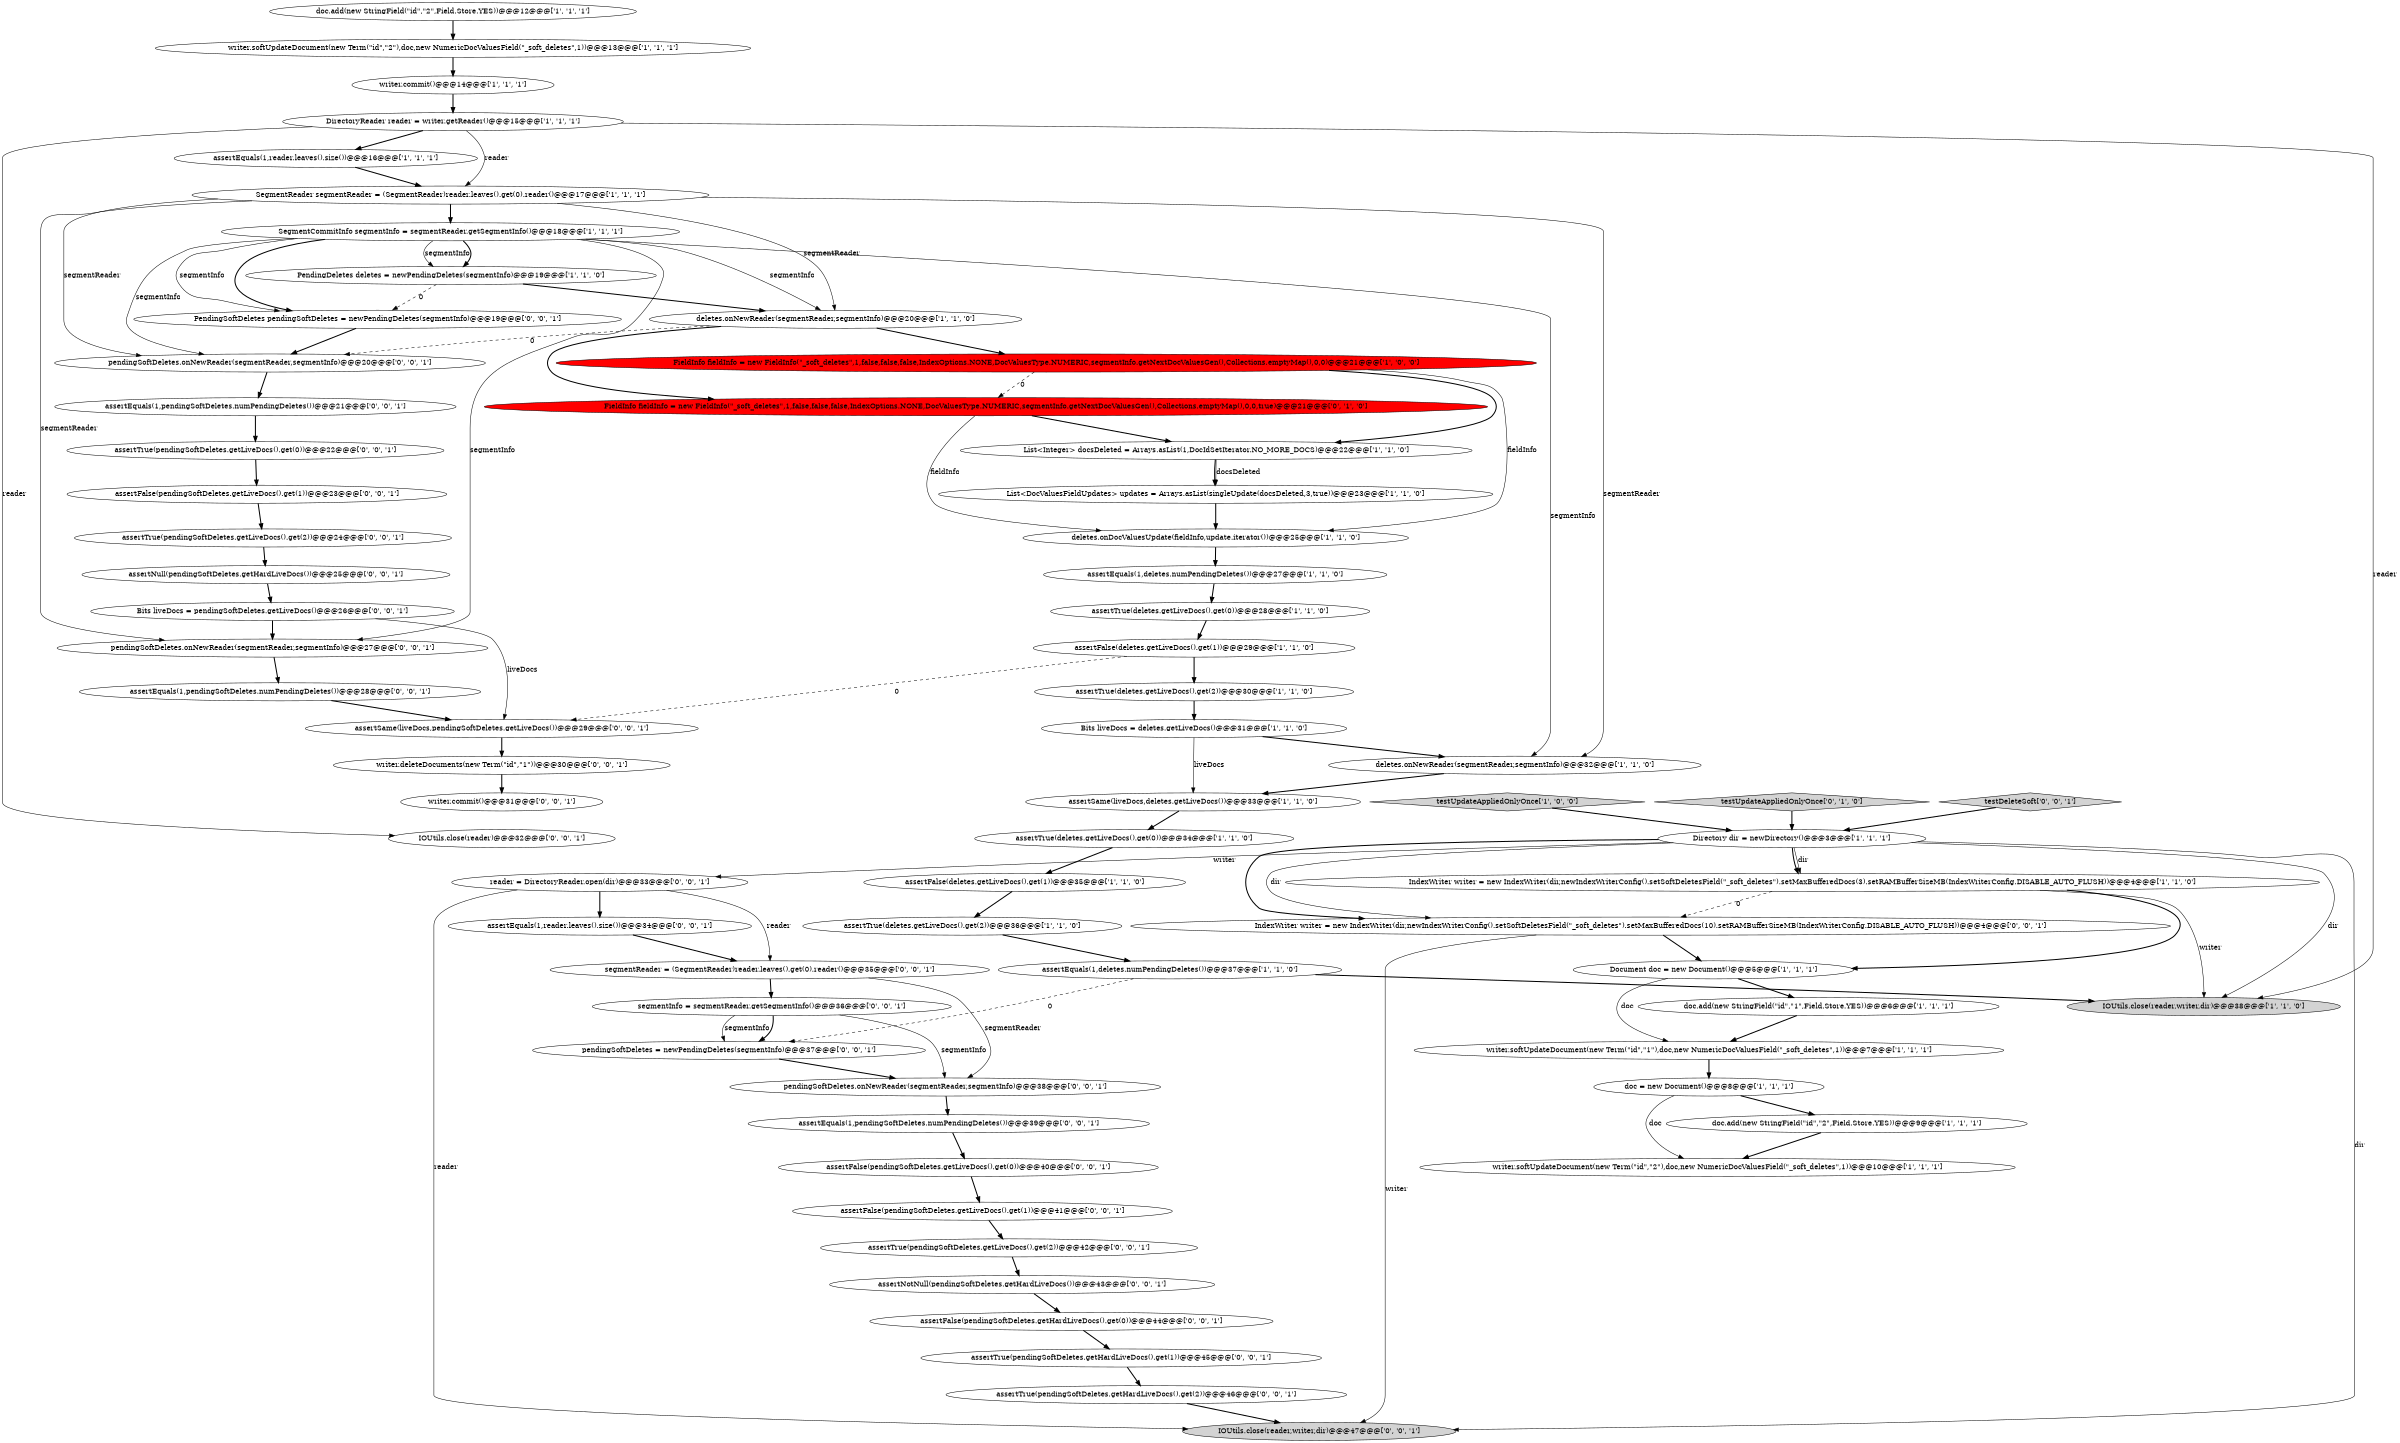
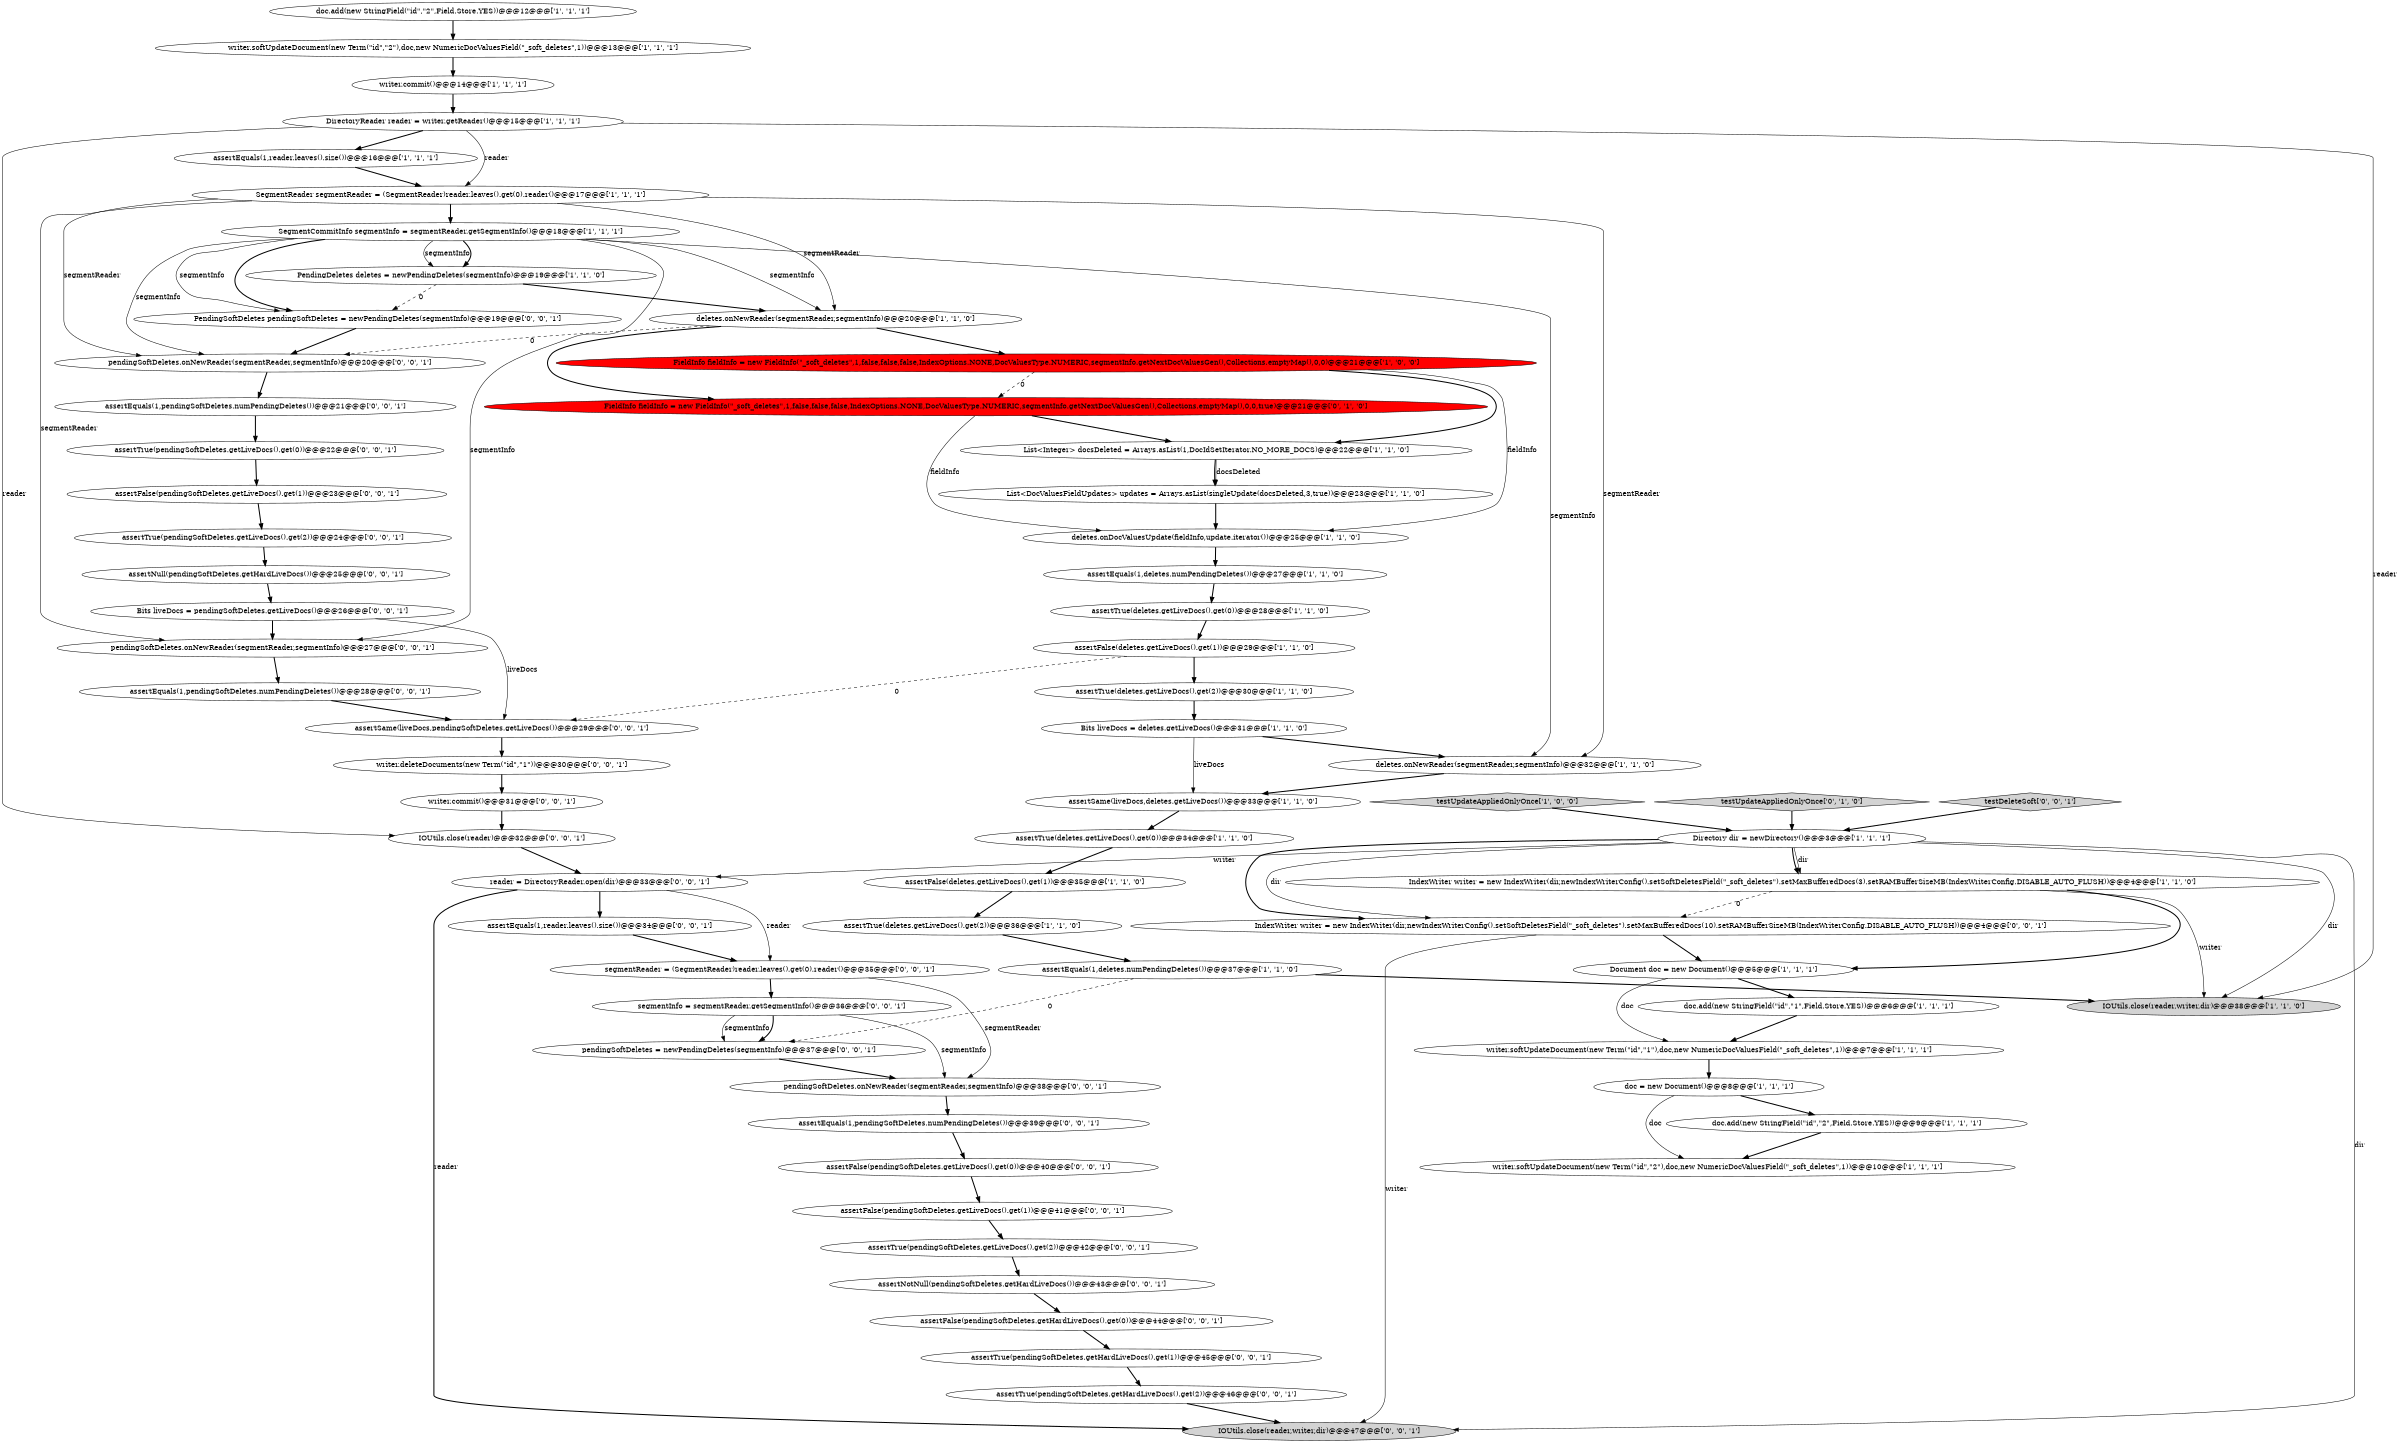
none -> (502, 818)
none -> (548, 859)
(525, 1408) -> (525, 1408)
